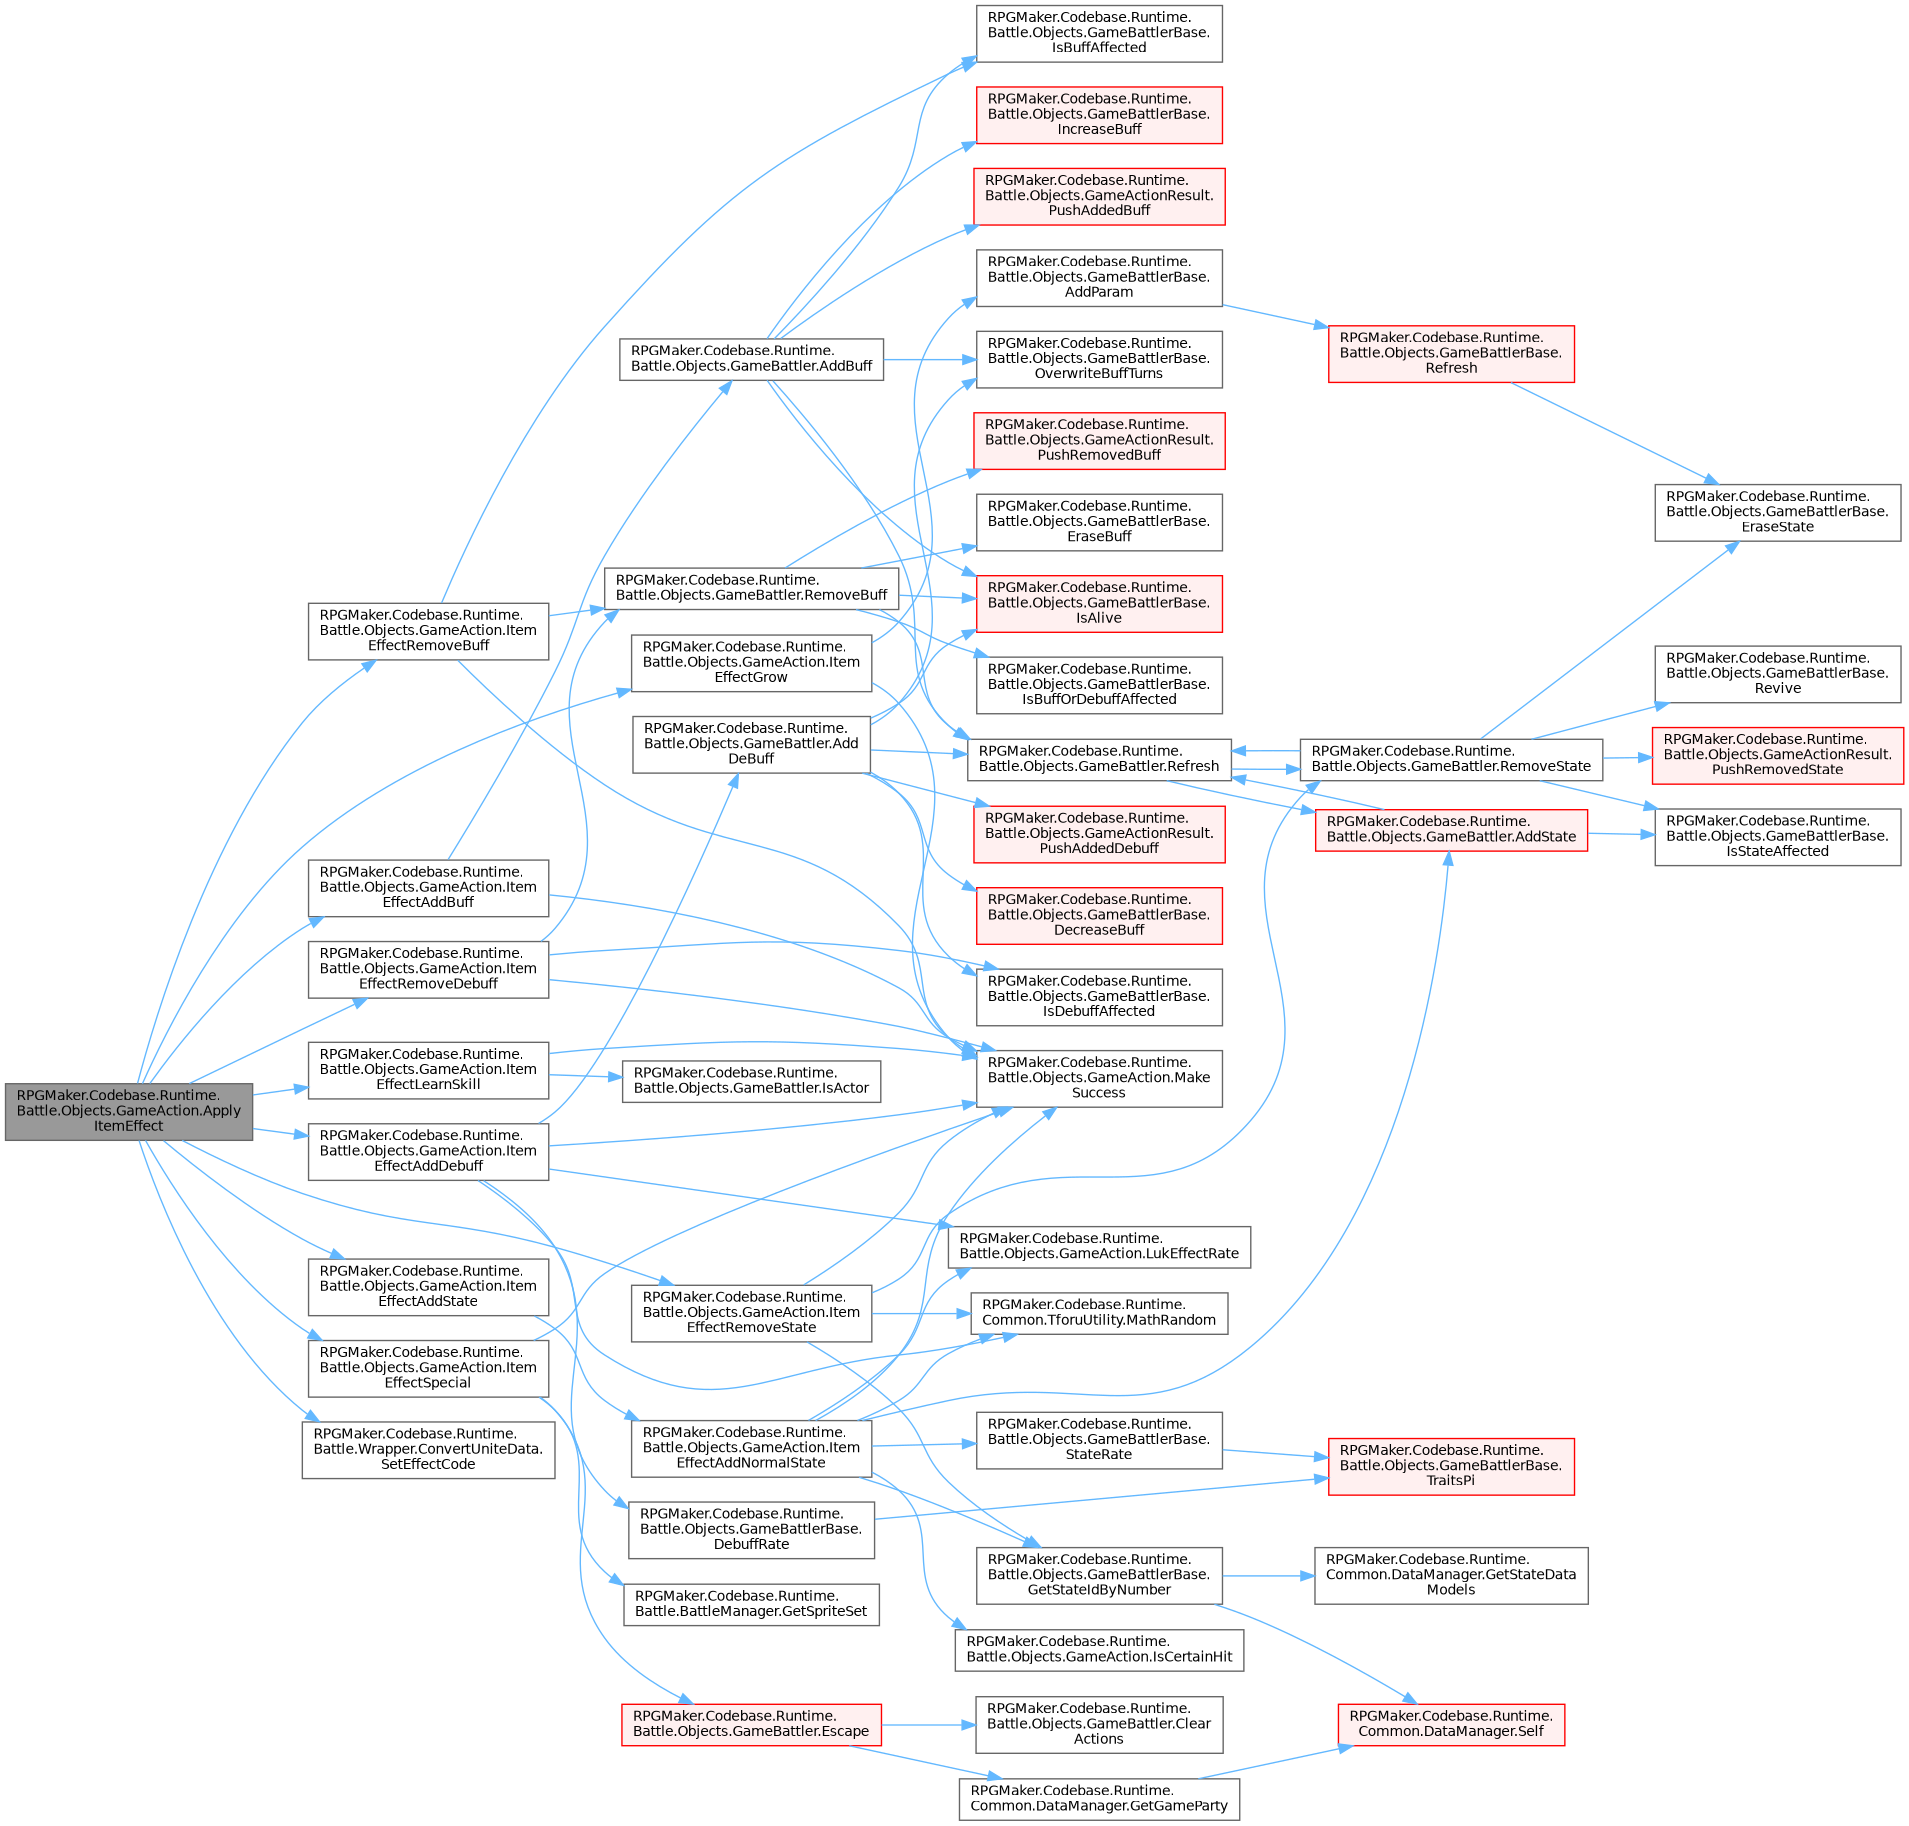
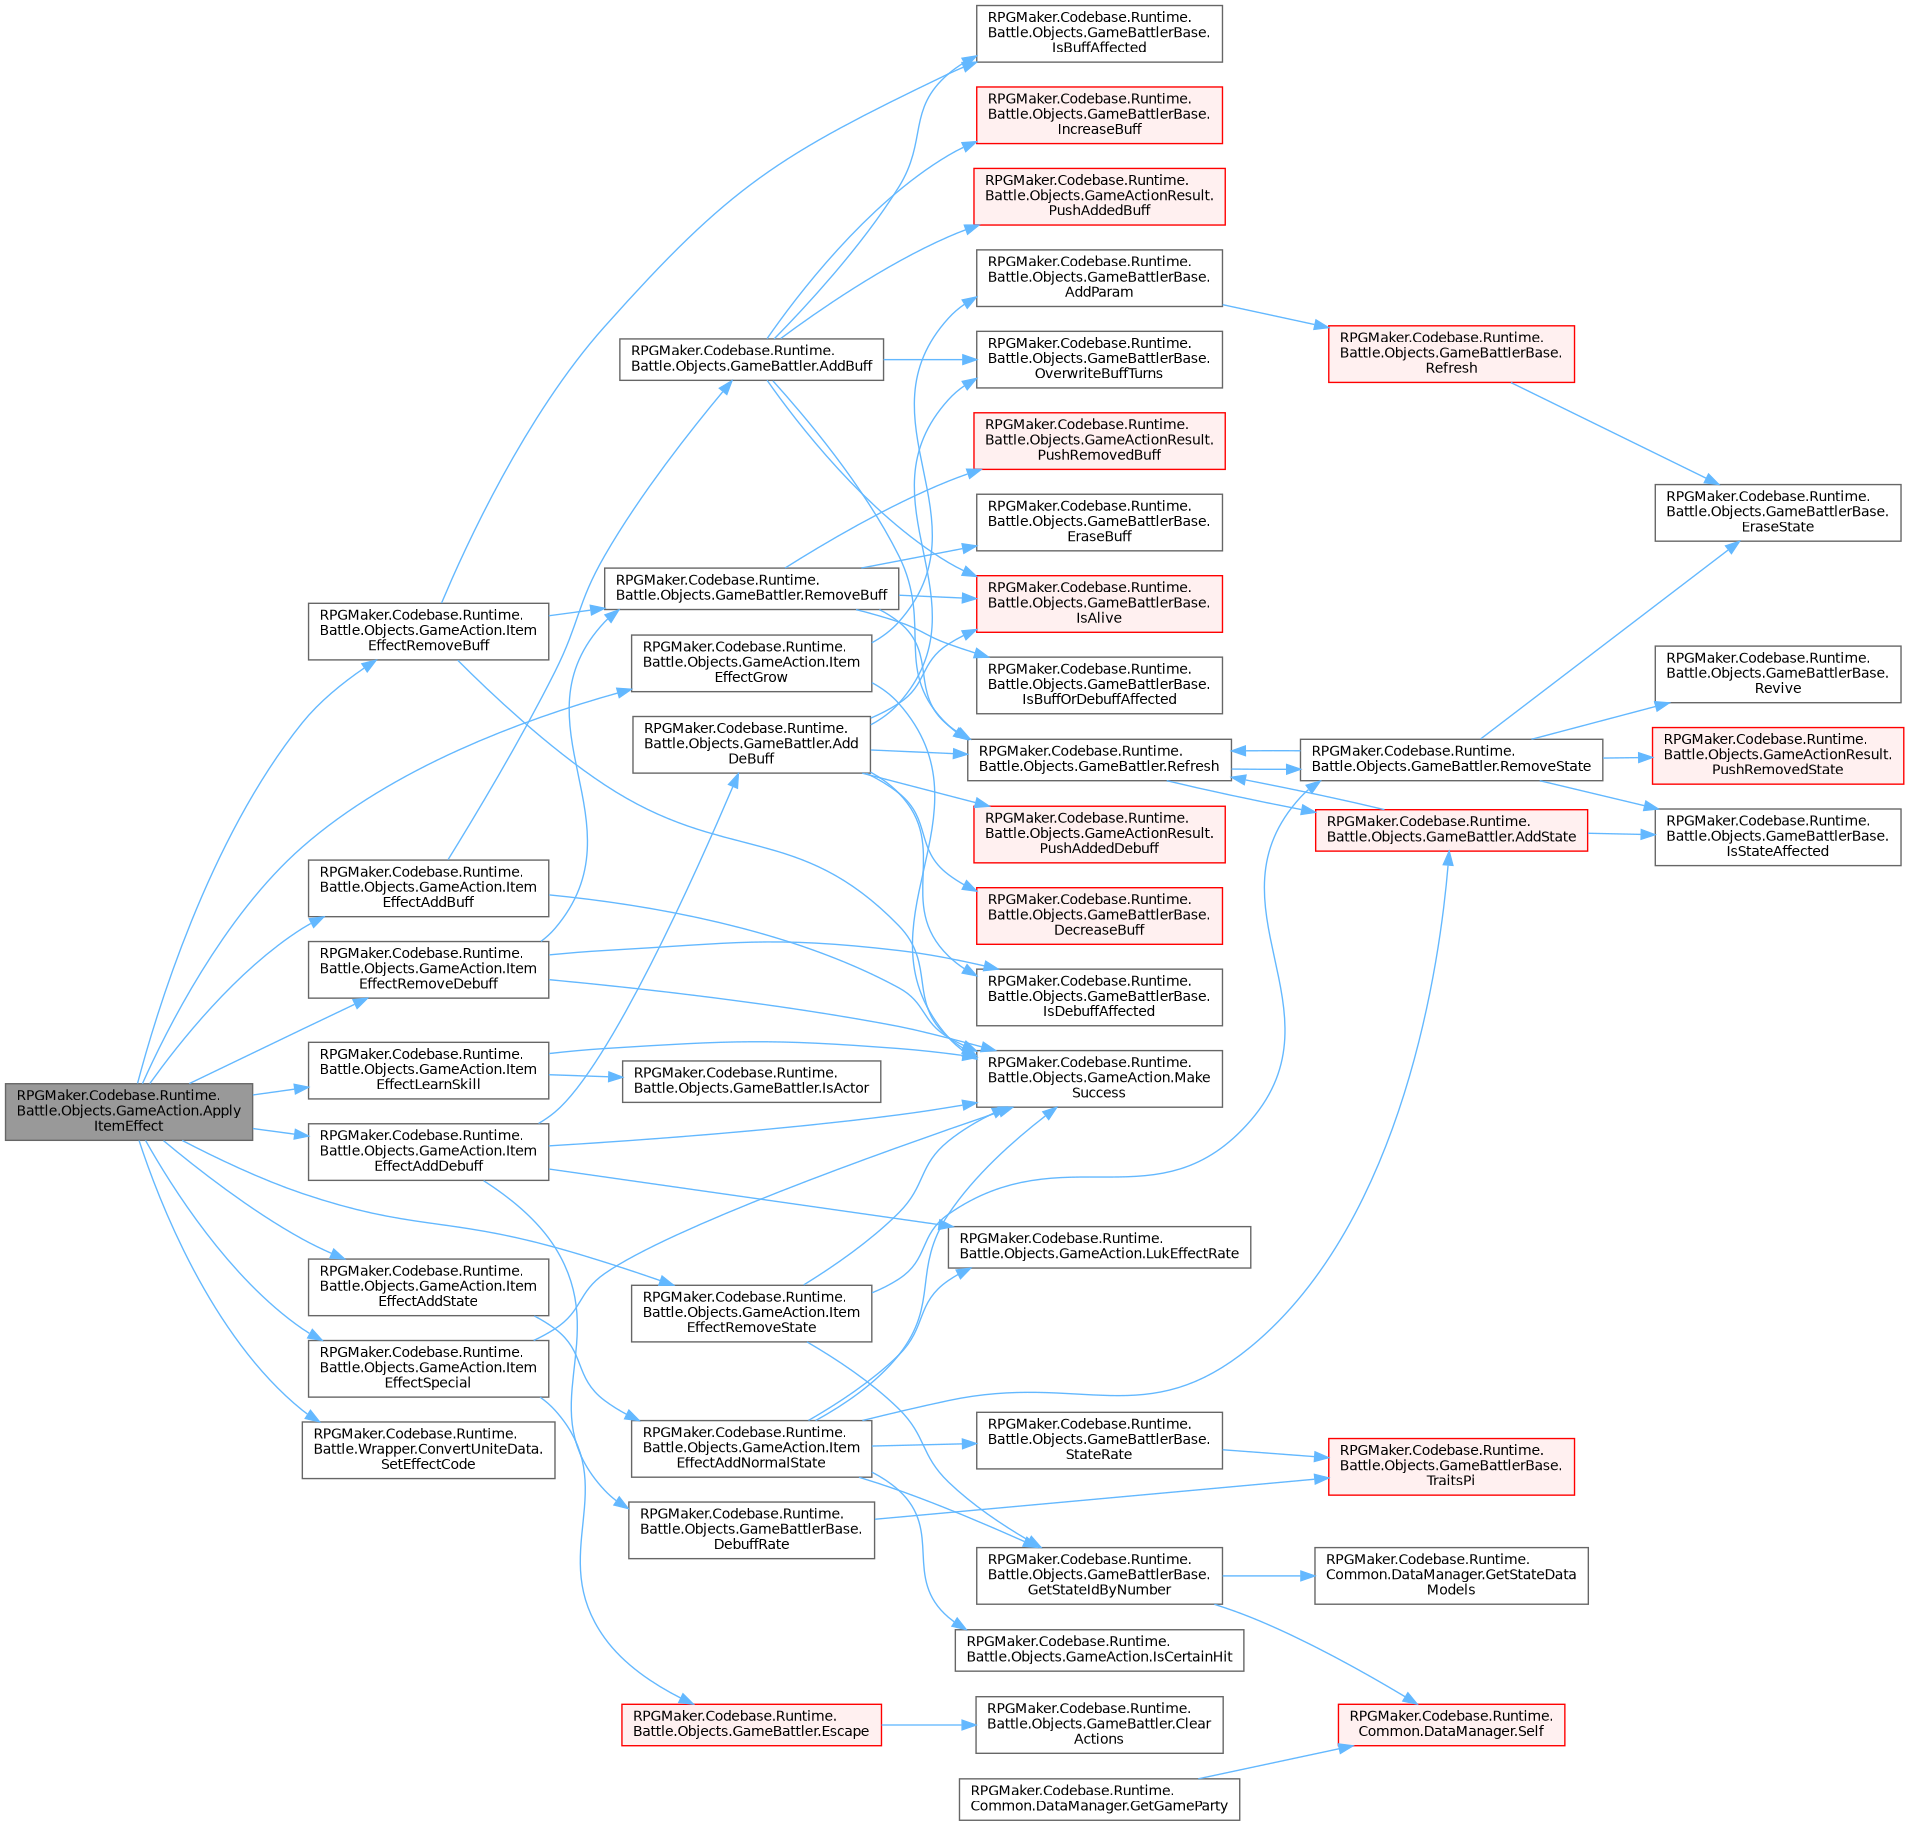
(1100, 1314) -> none
(752, 1605) -> none
(919, 1761) -> none
